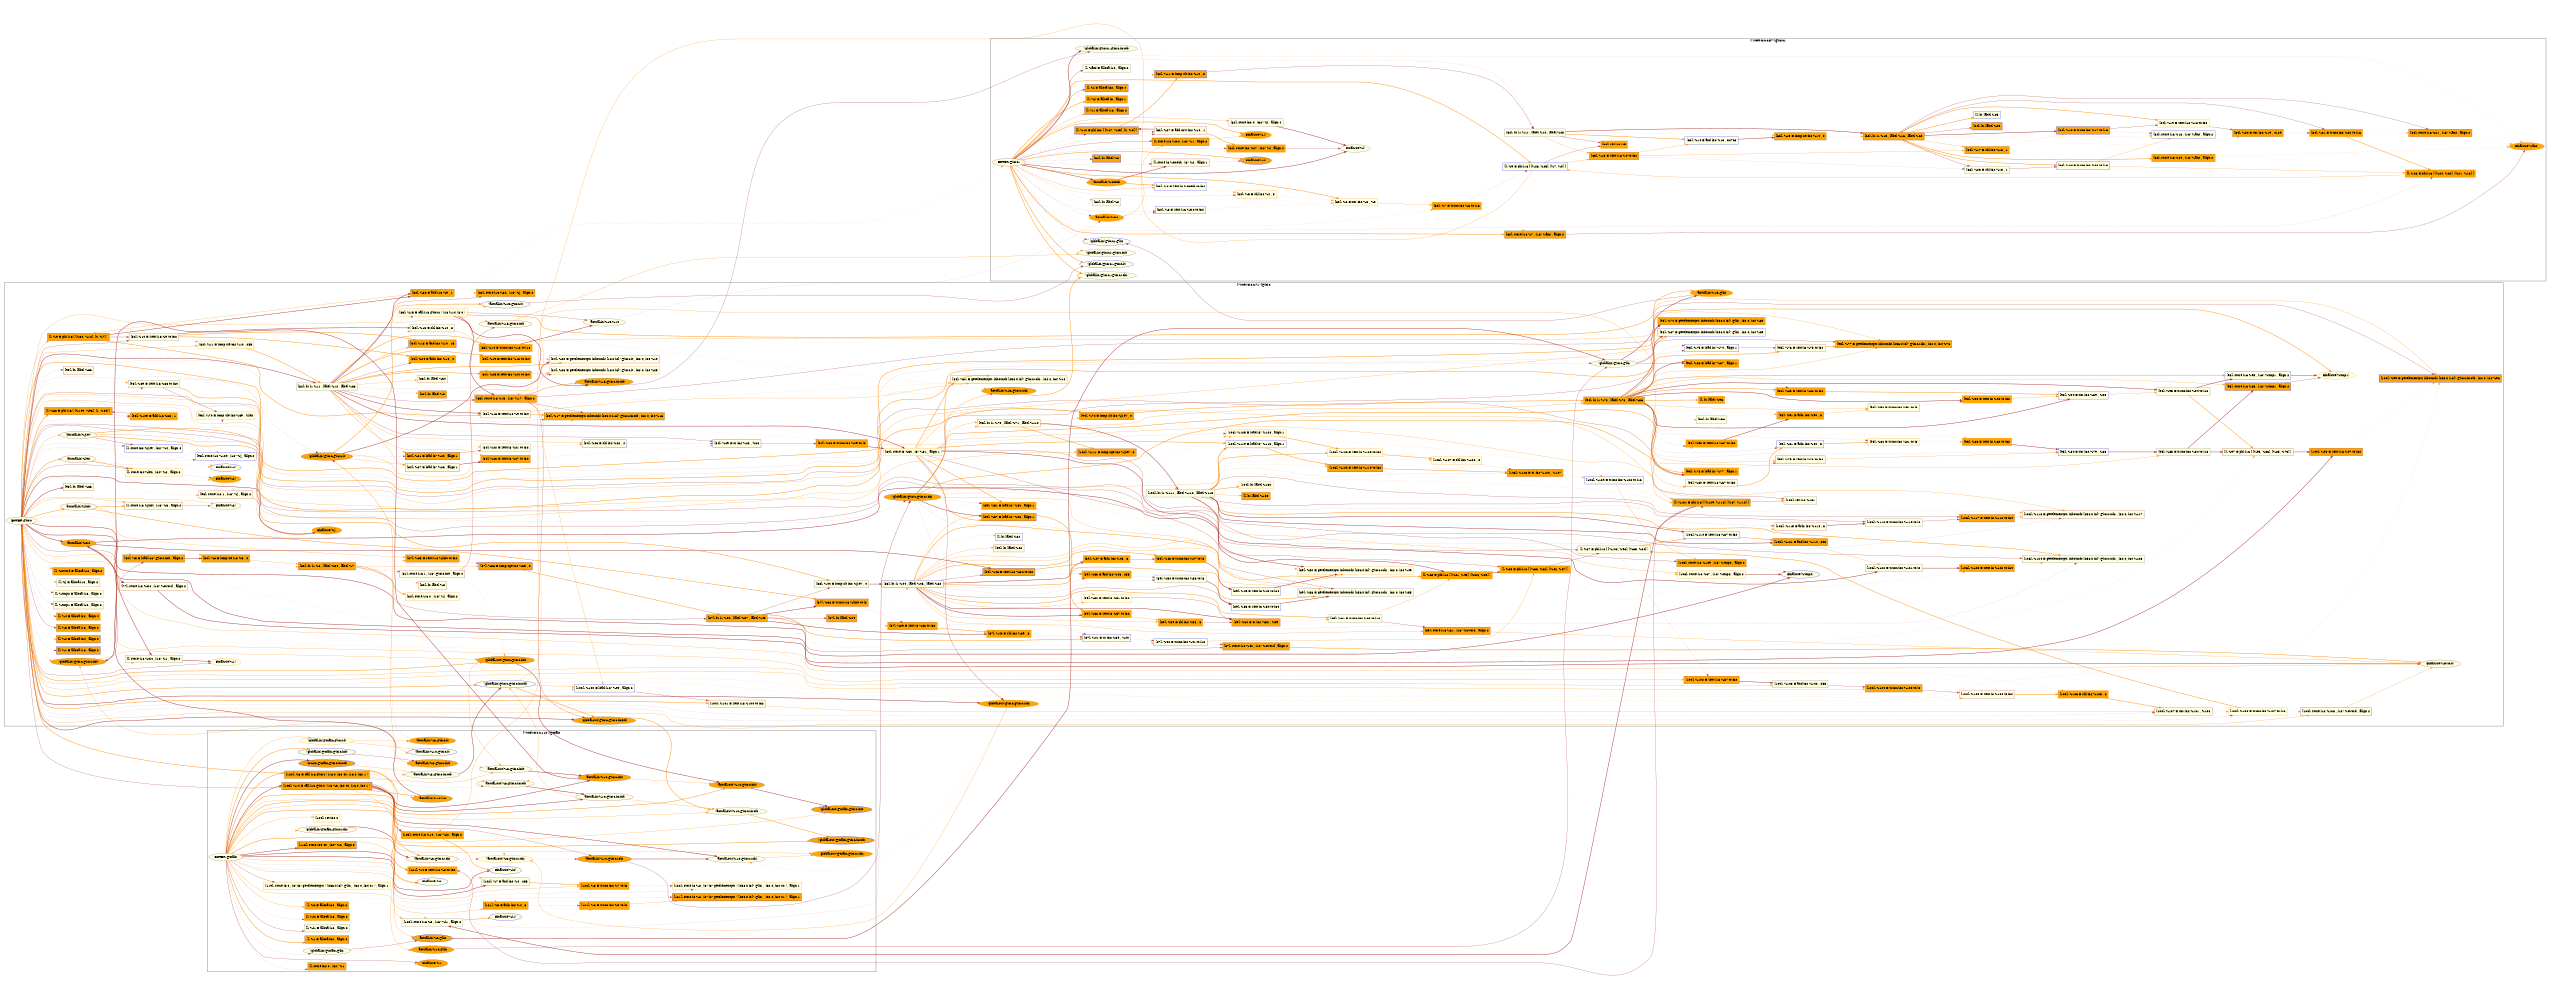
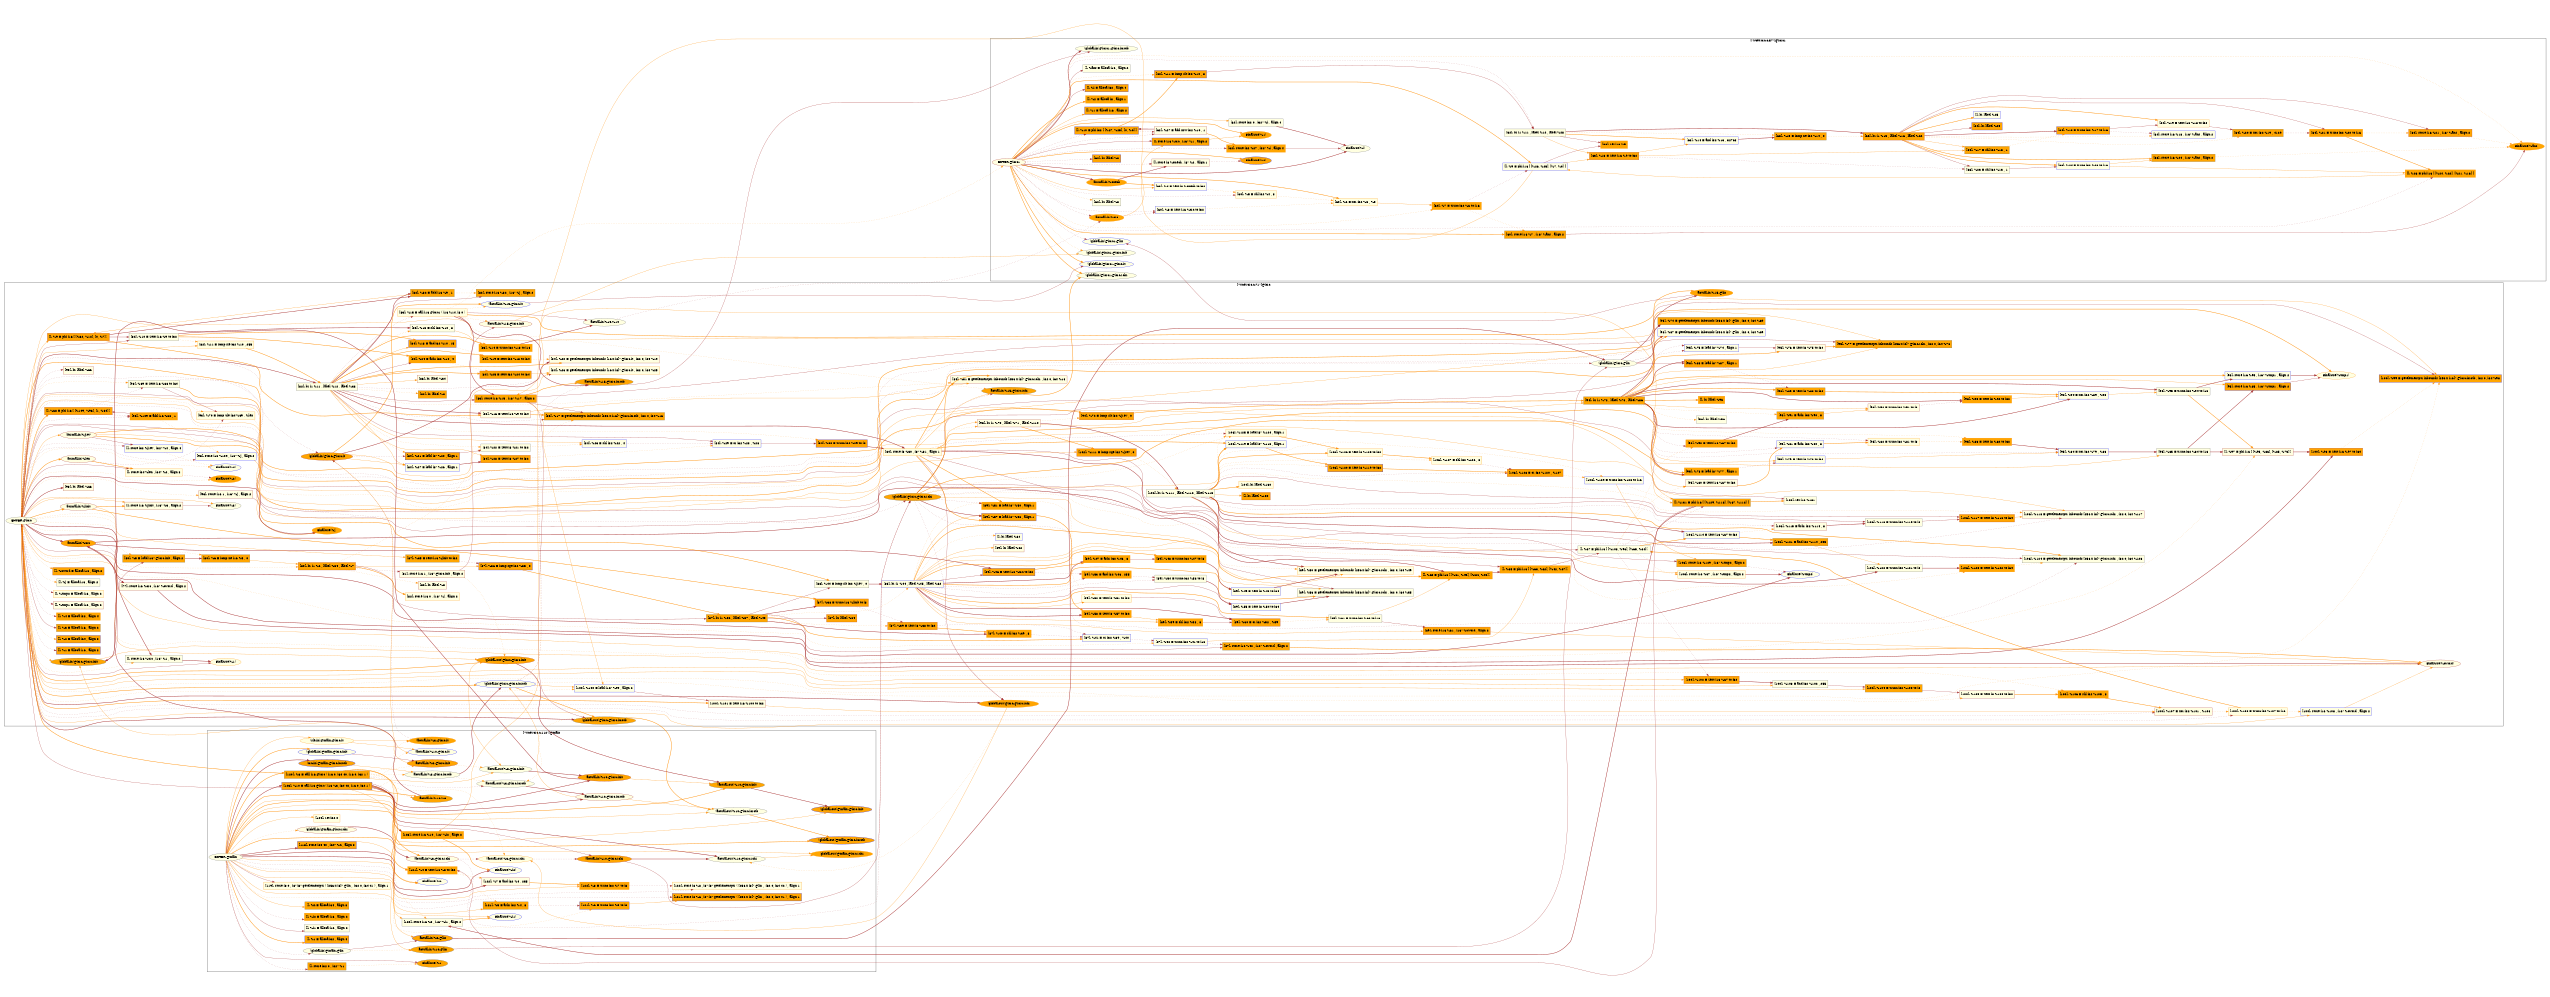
(2132, 150) -> (2130, 162)
(380, 562) -> (416, 521)
(327, 741) -> (327, 741)
none -> (372, 878)
